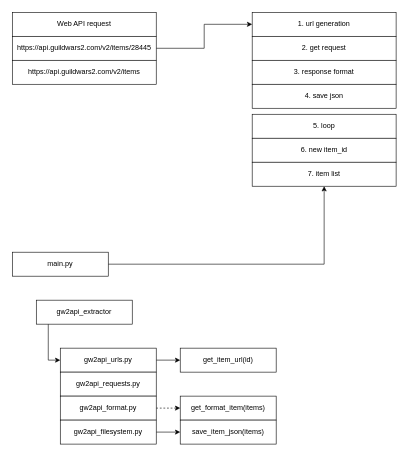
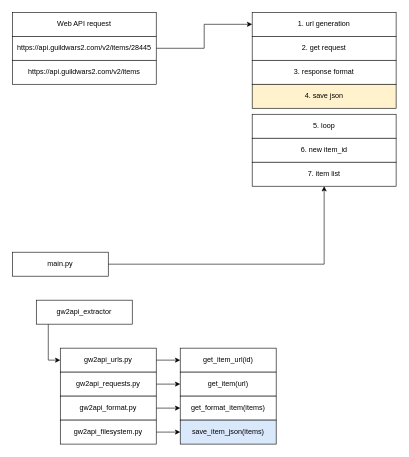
(324, 96) -> (324, 96)
none -> (174, 384)
none -> (228, 384)
(165, 408) -> (165, 408)
(228, 432) -> (228, 432)
